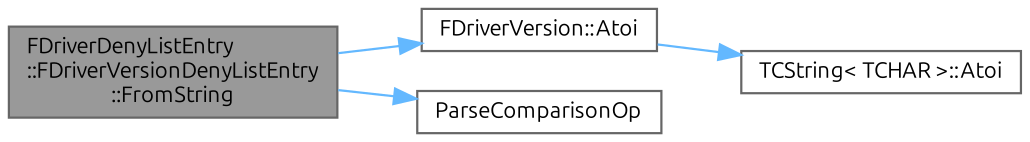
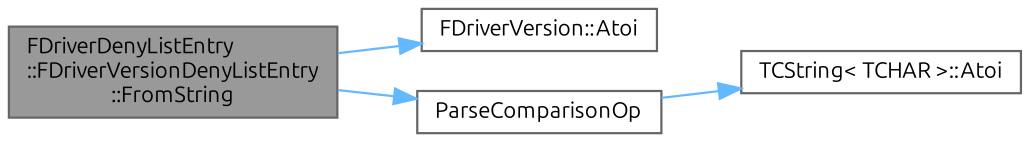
(688, 48) -> (690, 95)
